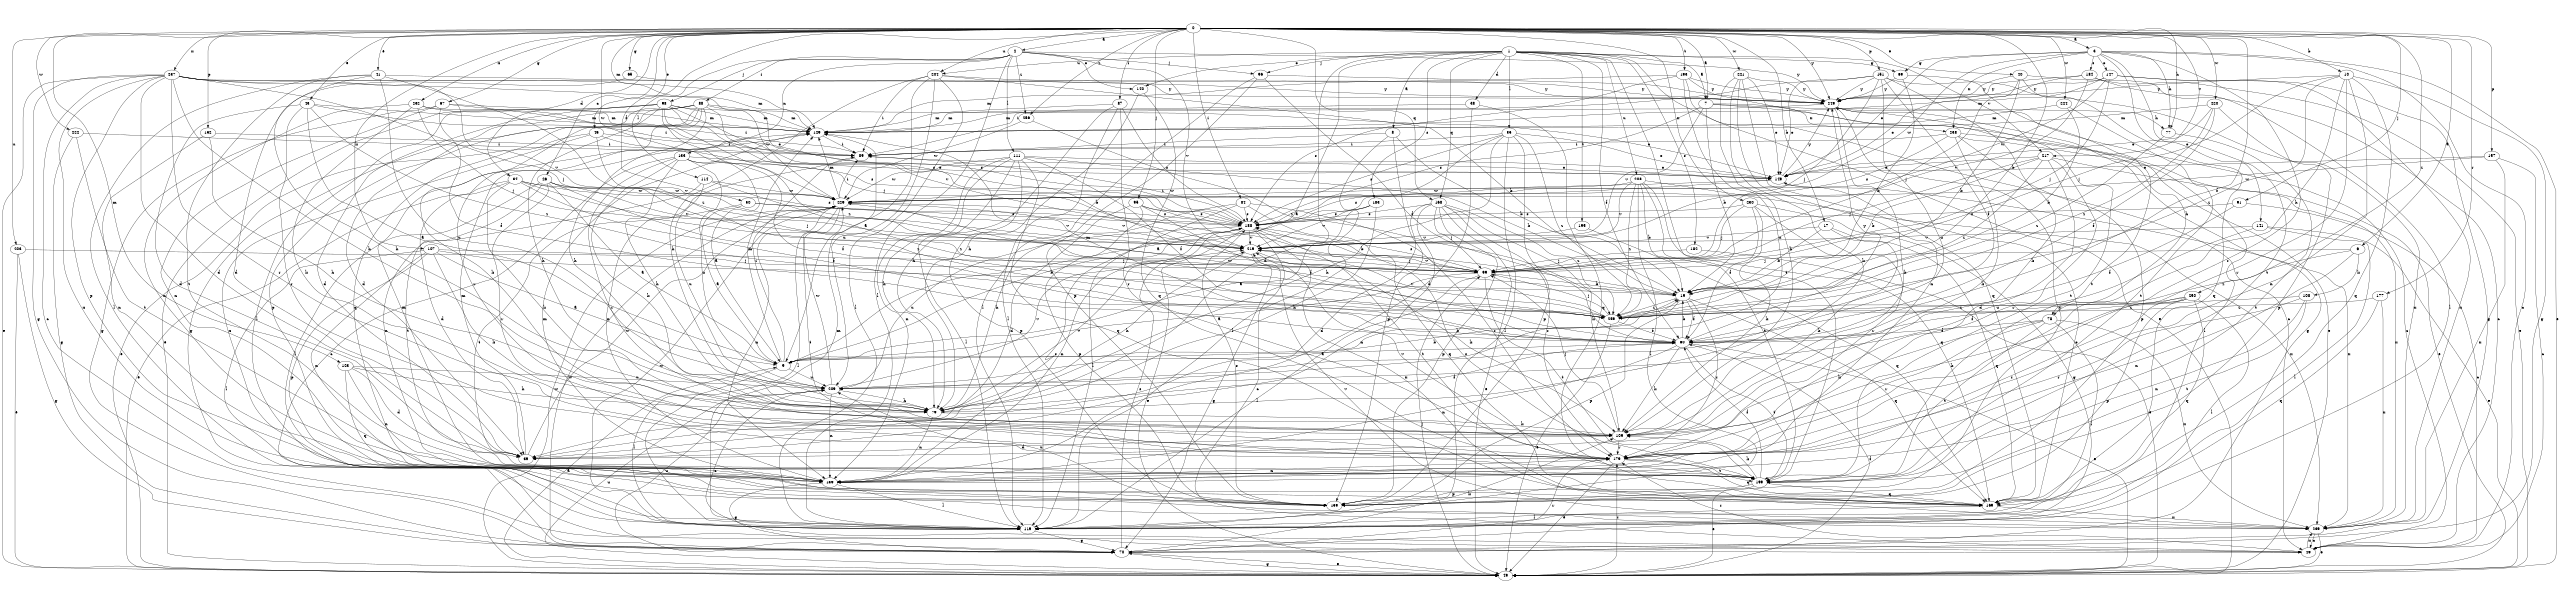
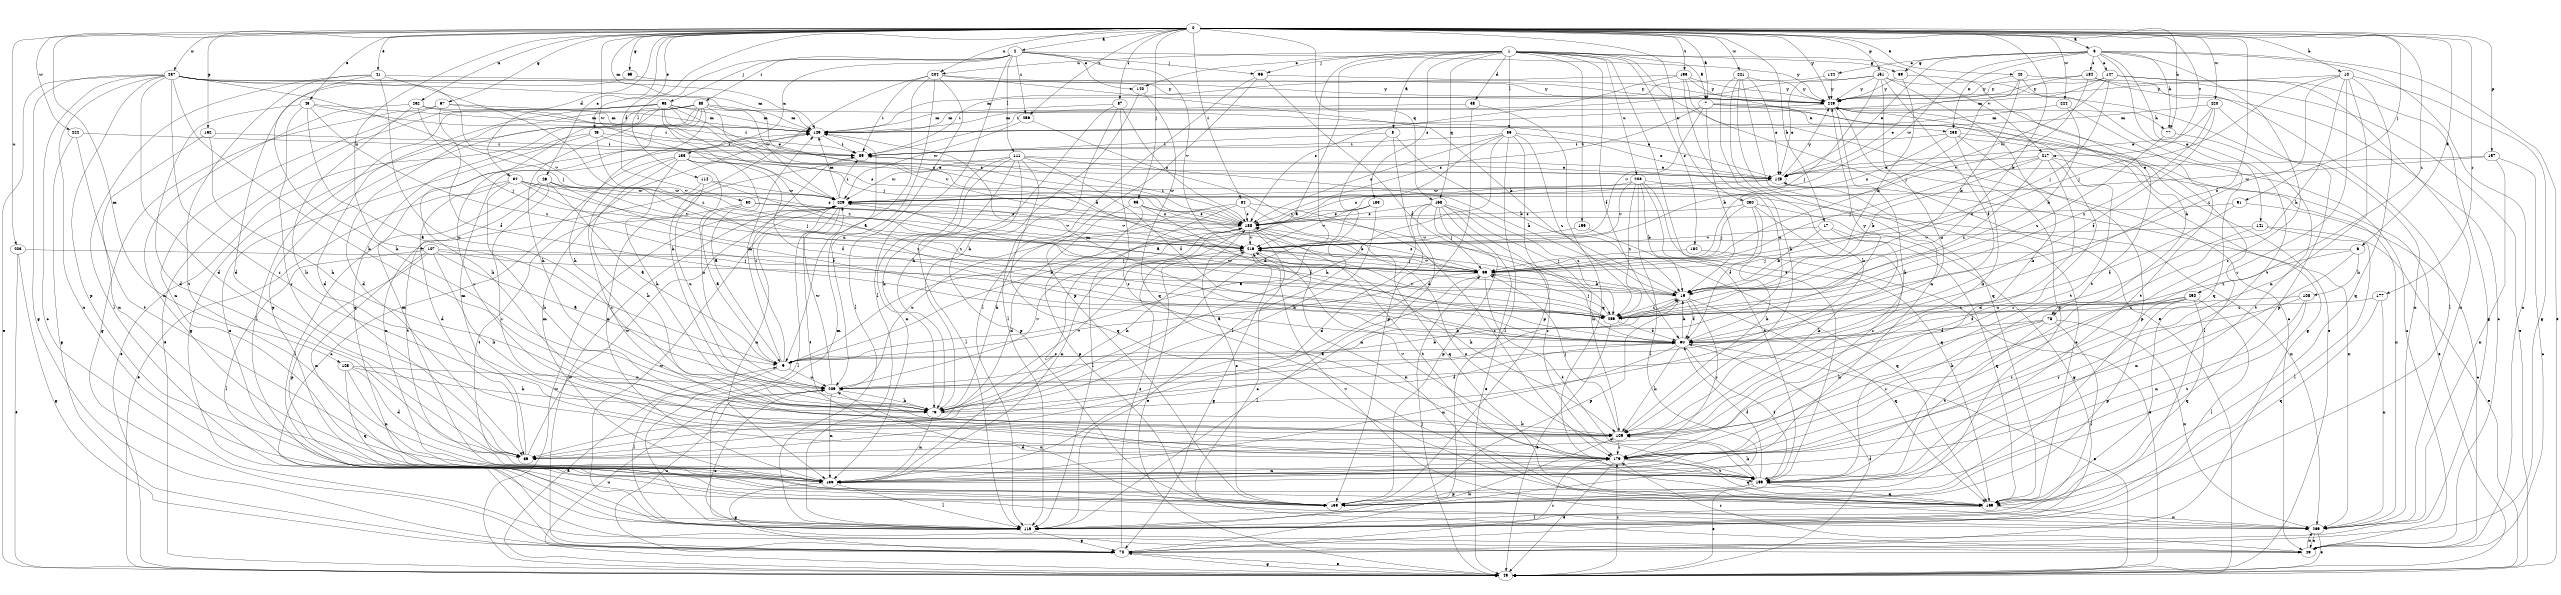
none -> (1831, 75)
